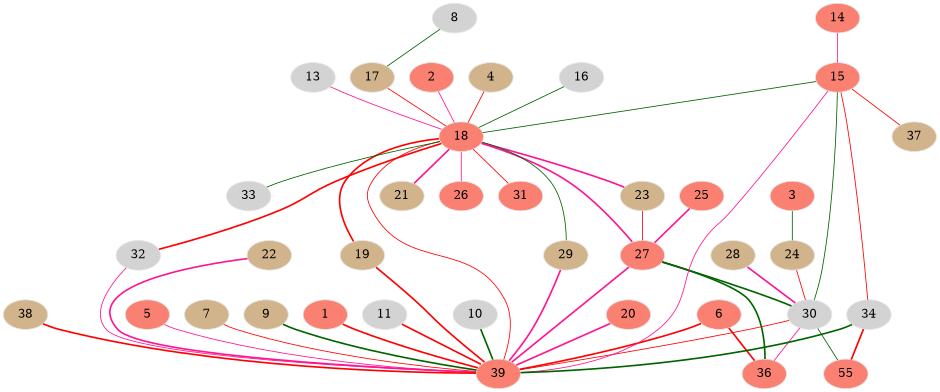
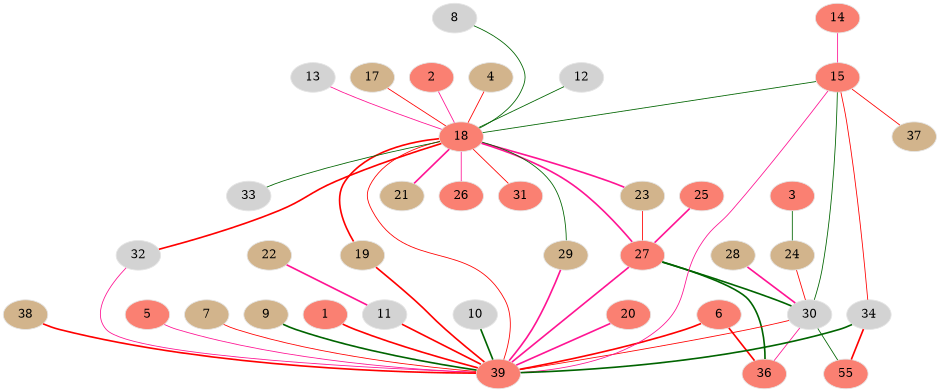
(414, 48) -> (525, 75)
(581, 77) -> (581, 77)
(119, 330) -> (327, 285)
